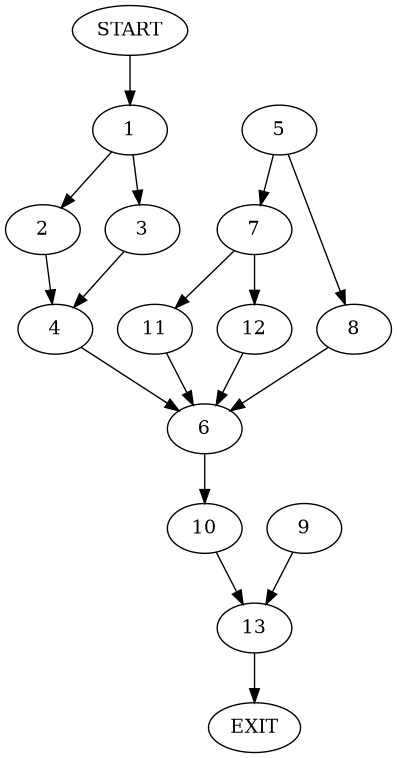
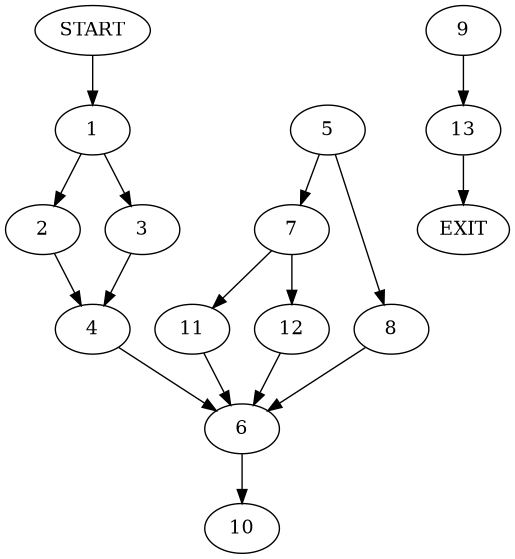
(226, 572) -> none
